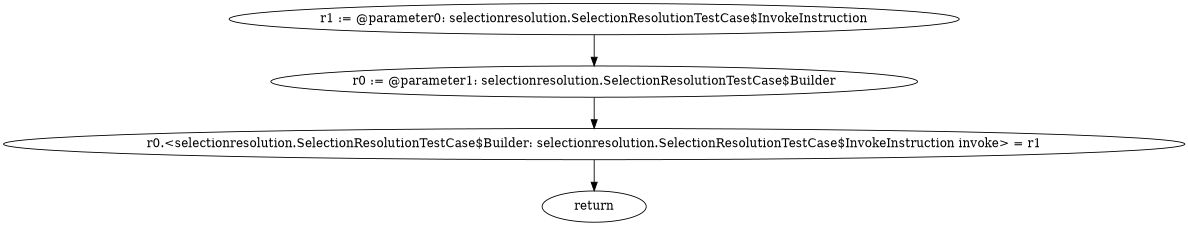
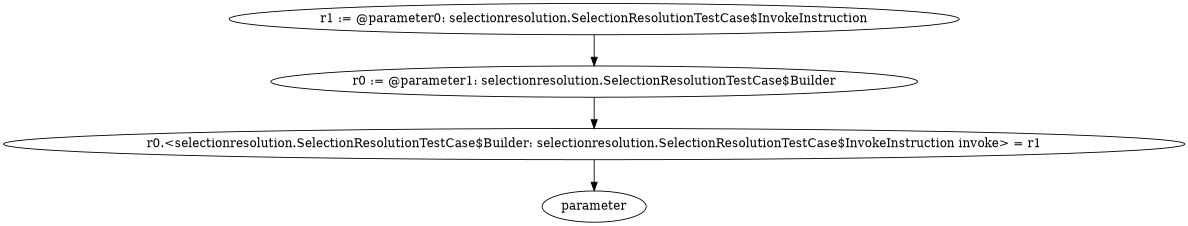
(594, 207) -> (594, 207)
